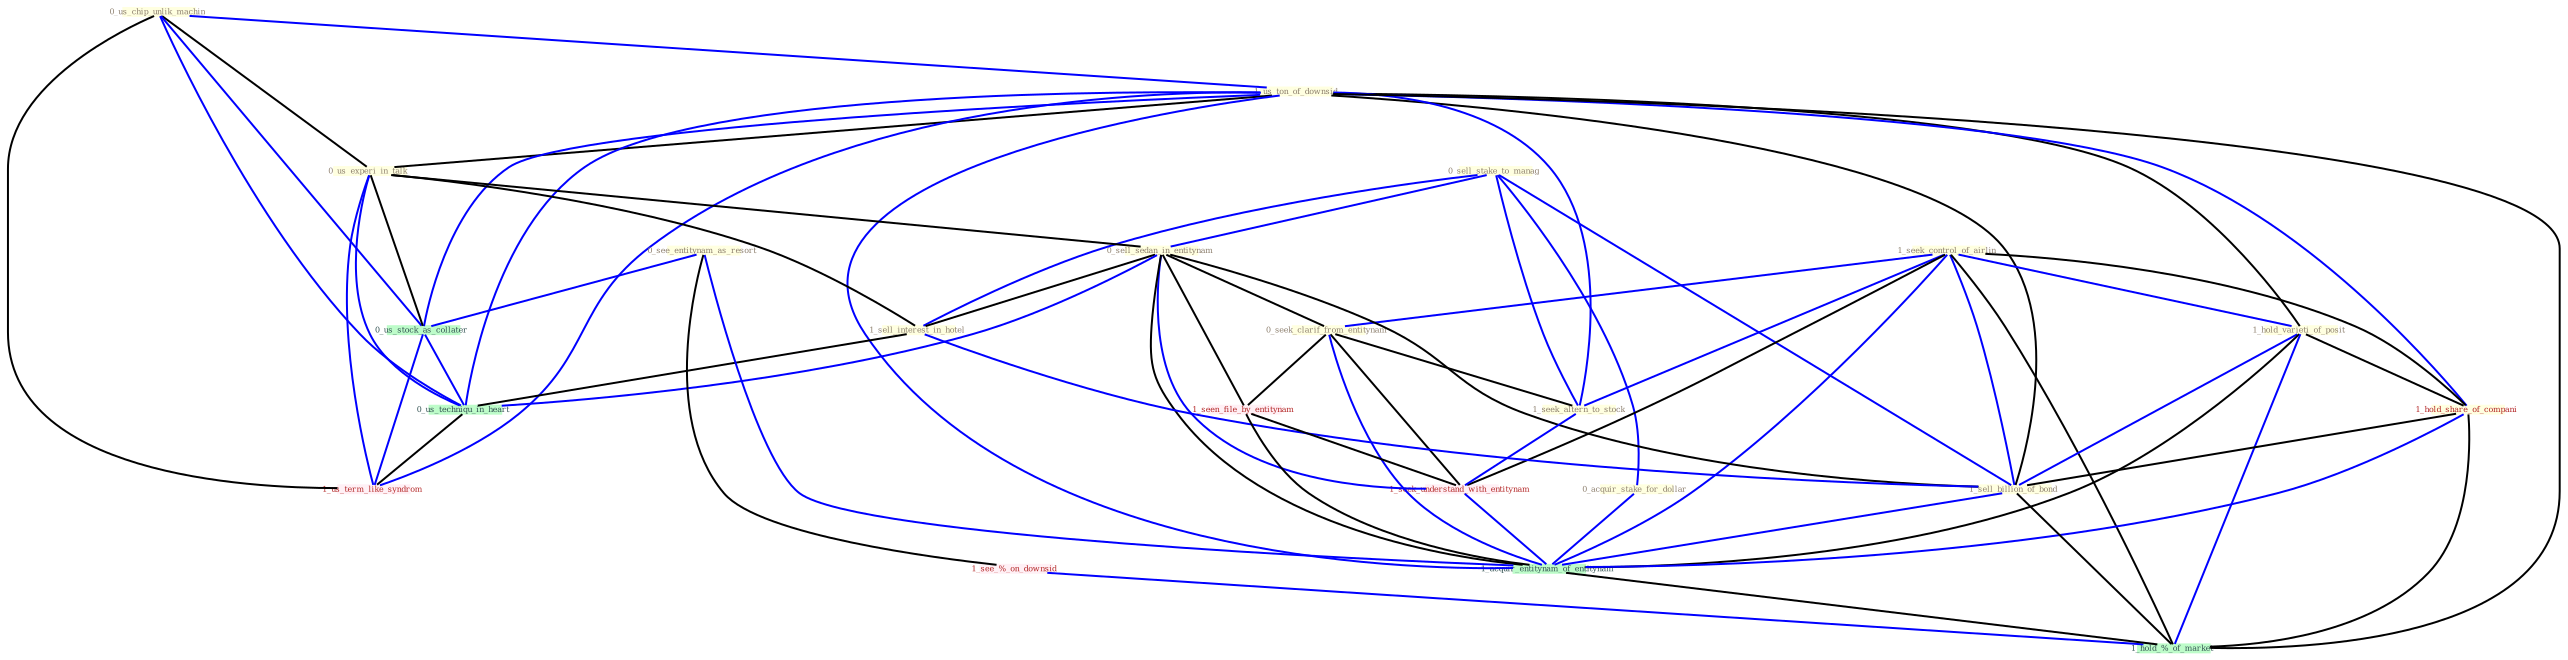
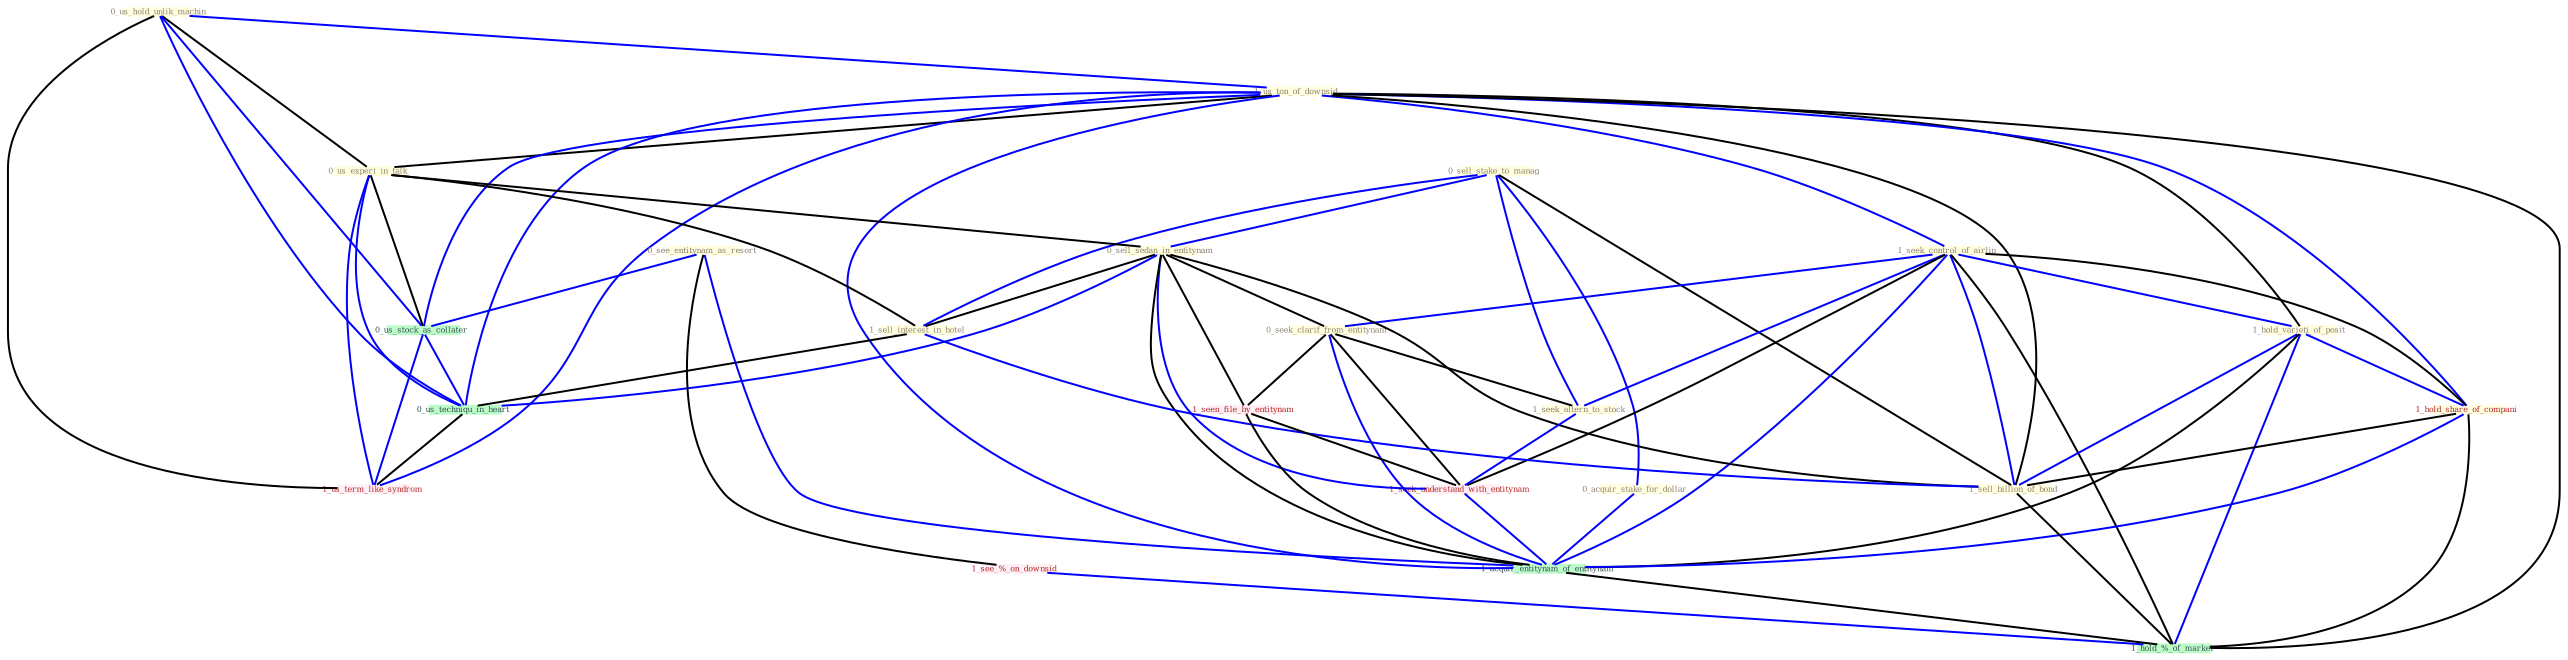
(159, 12) -> (159, 12)
(1553, 173) -> (1641, 141)
(1742, 322) -> (1742, 322)
(2385, 370) -> (2385, 370)
(1782, 529) -> none
